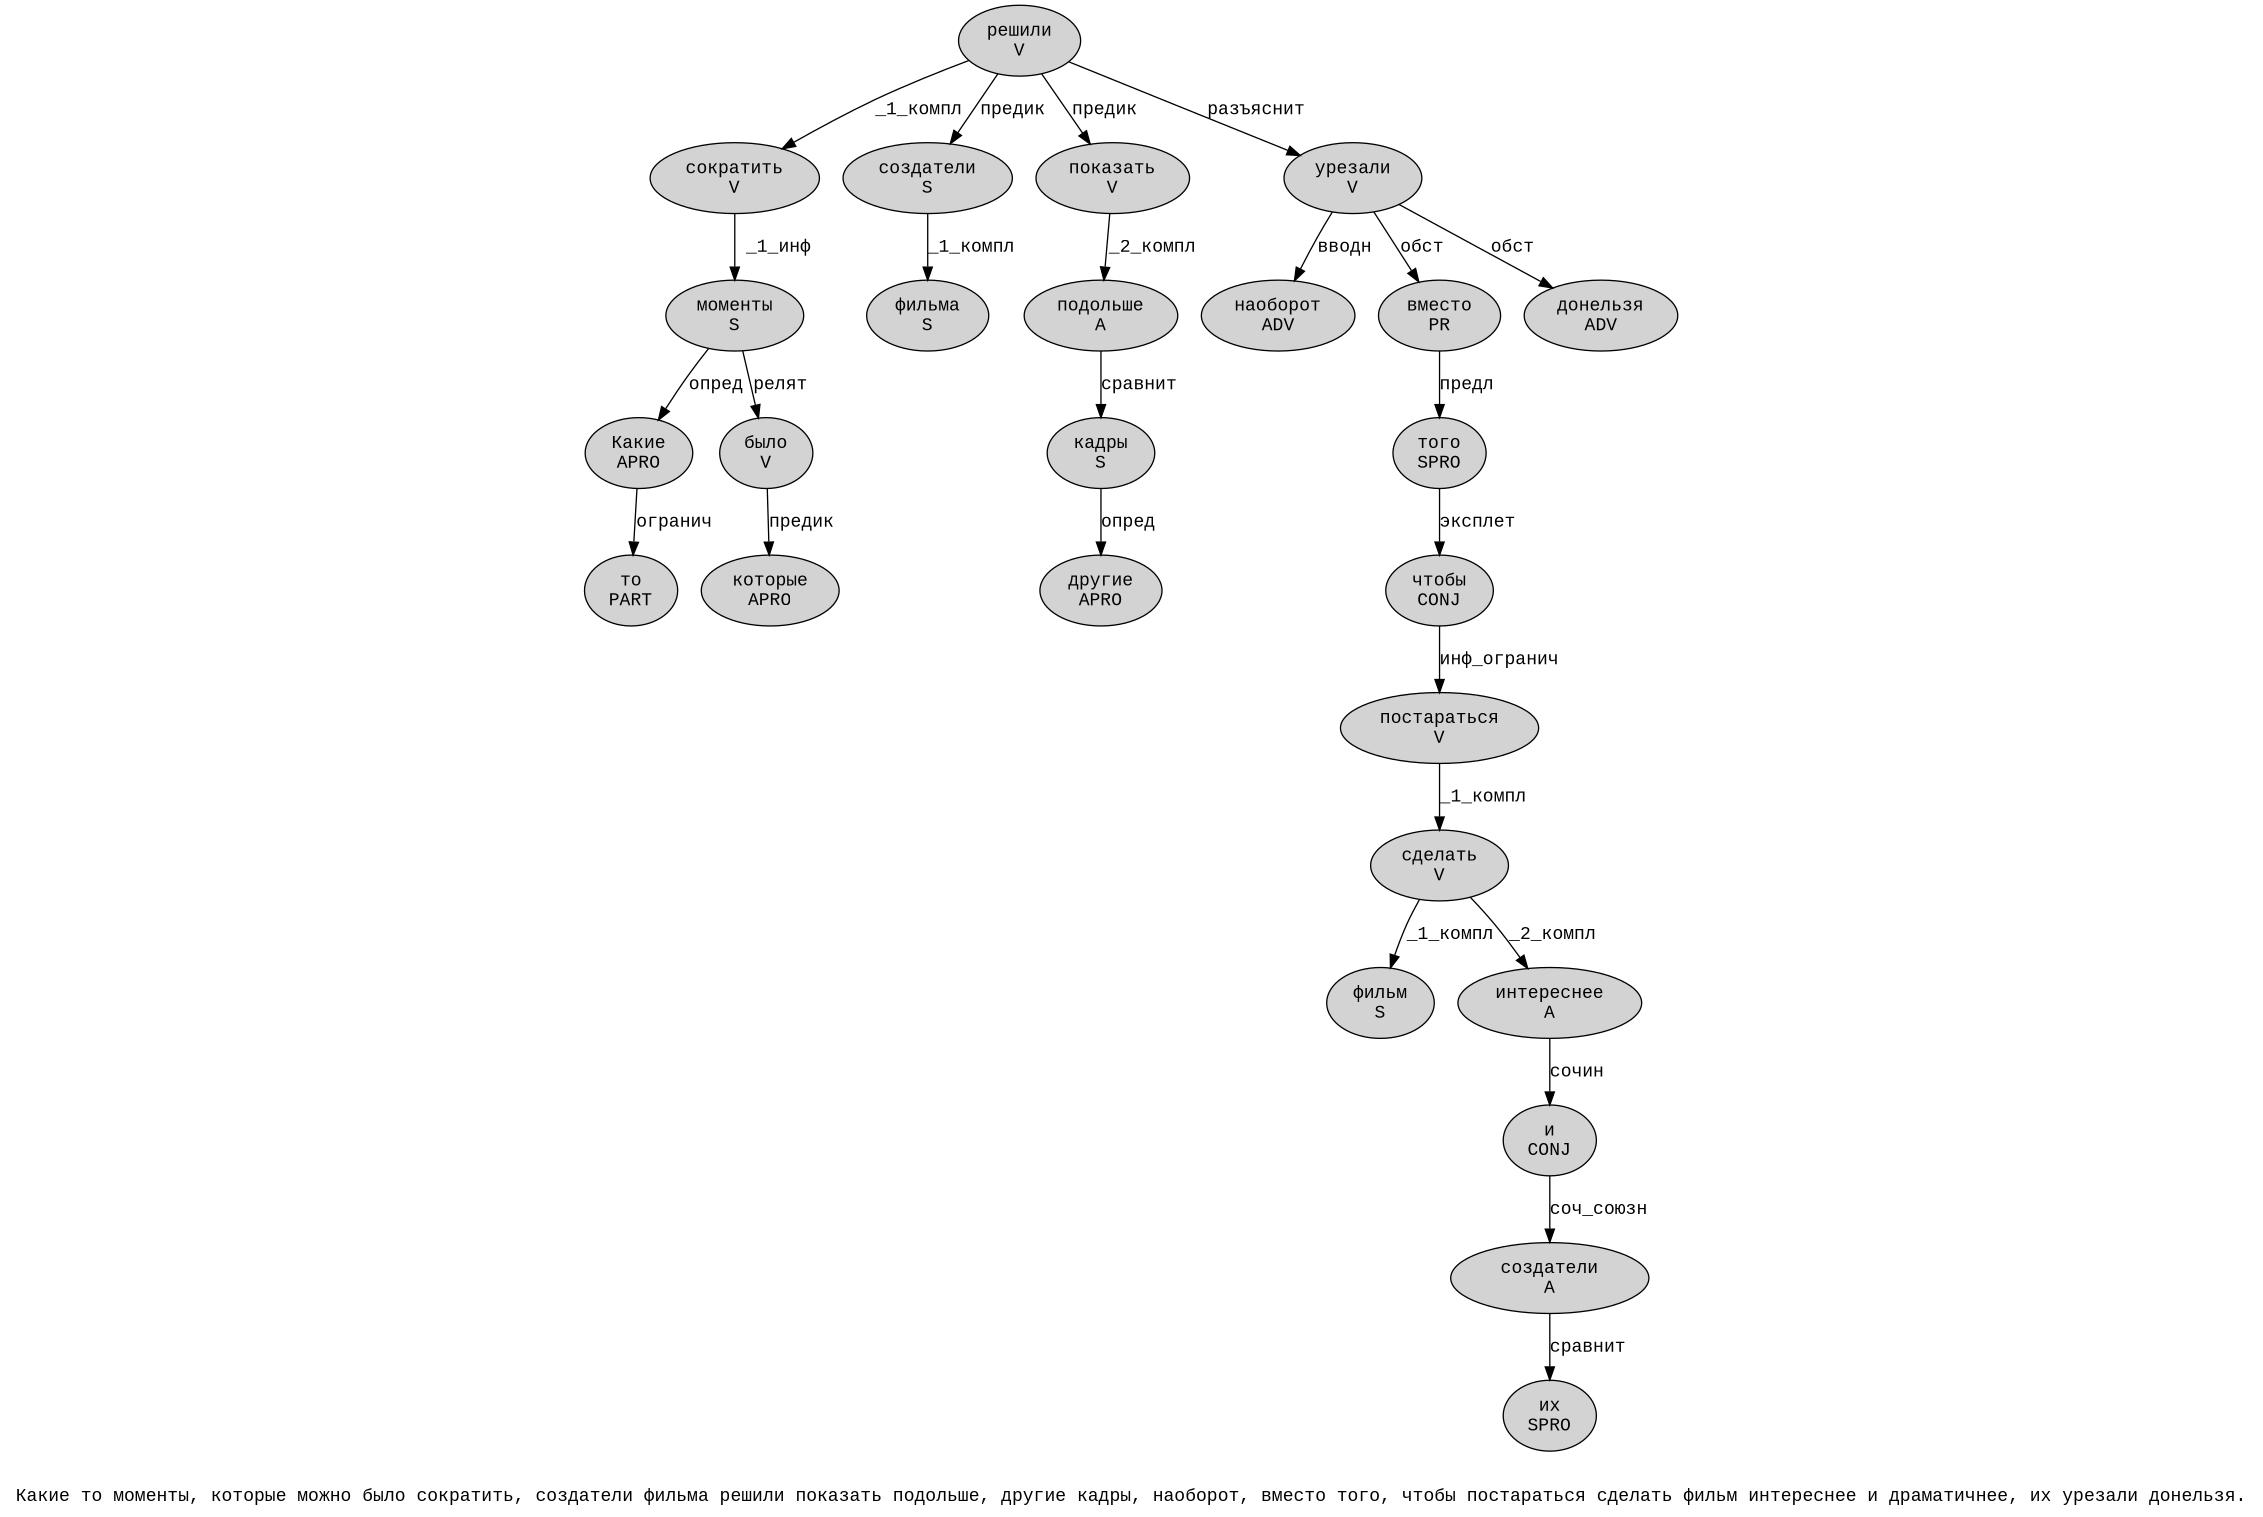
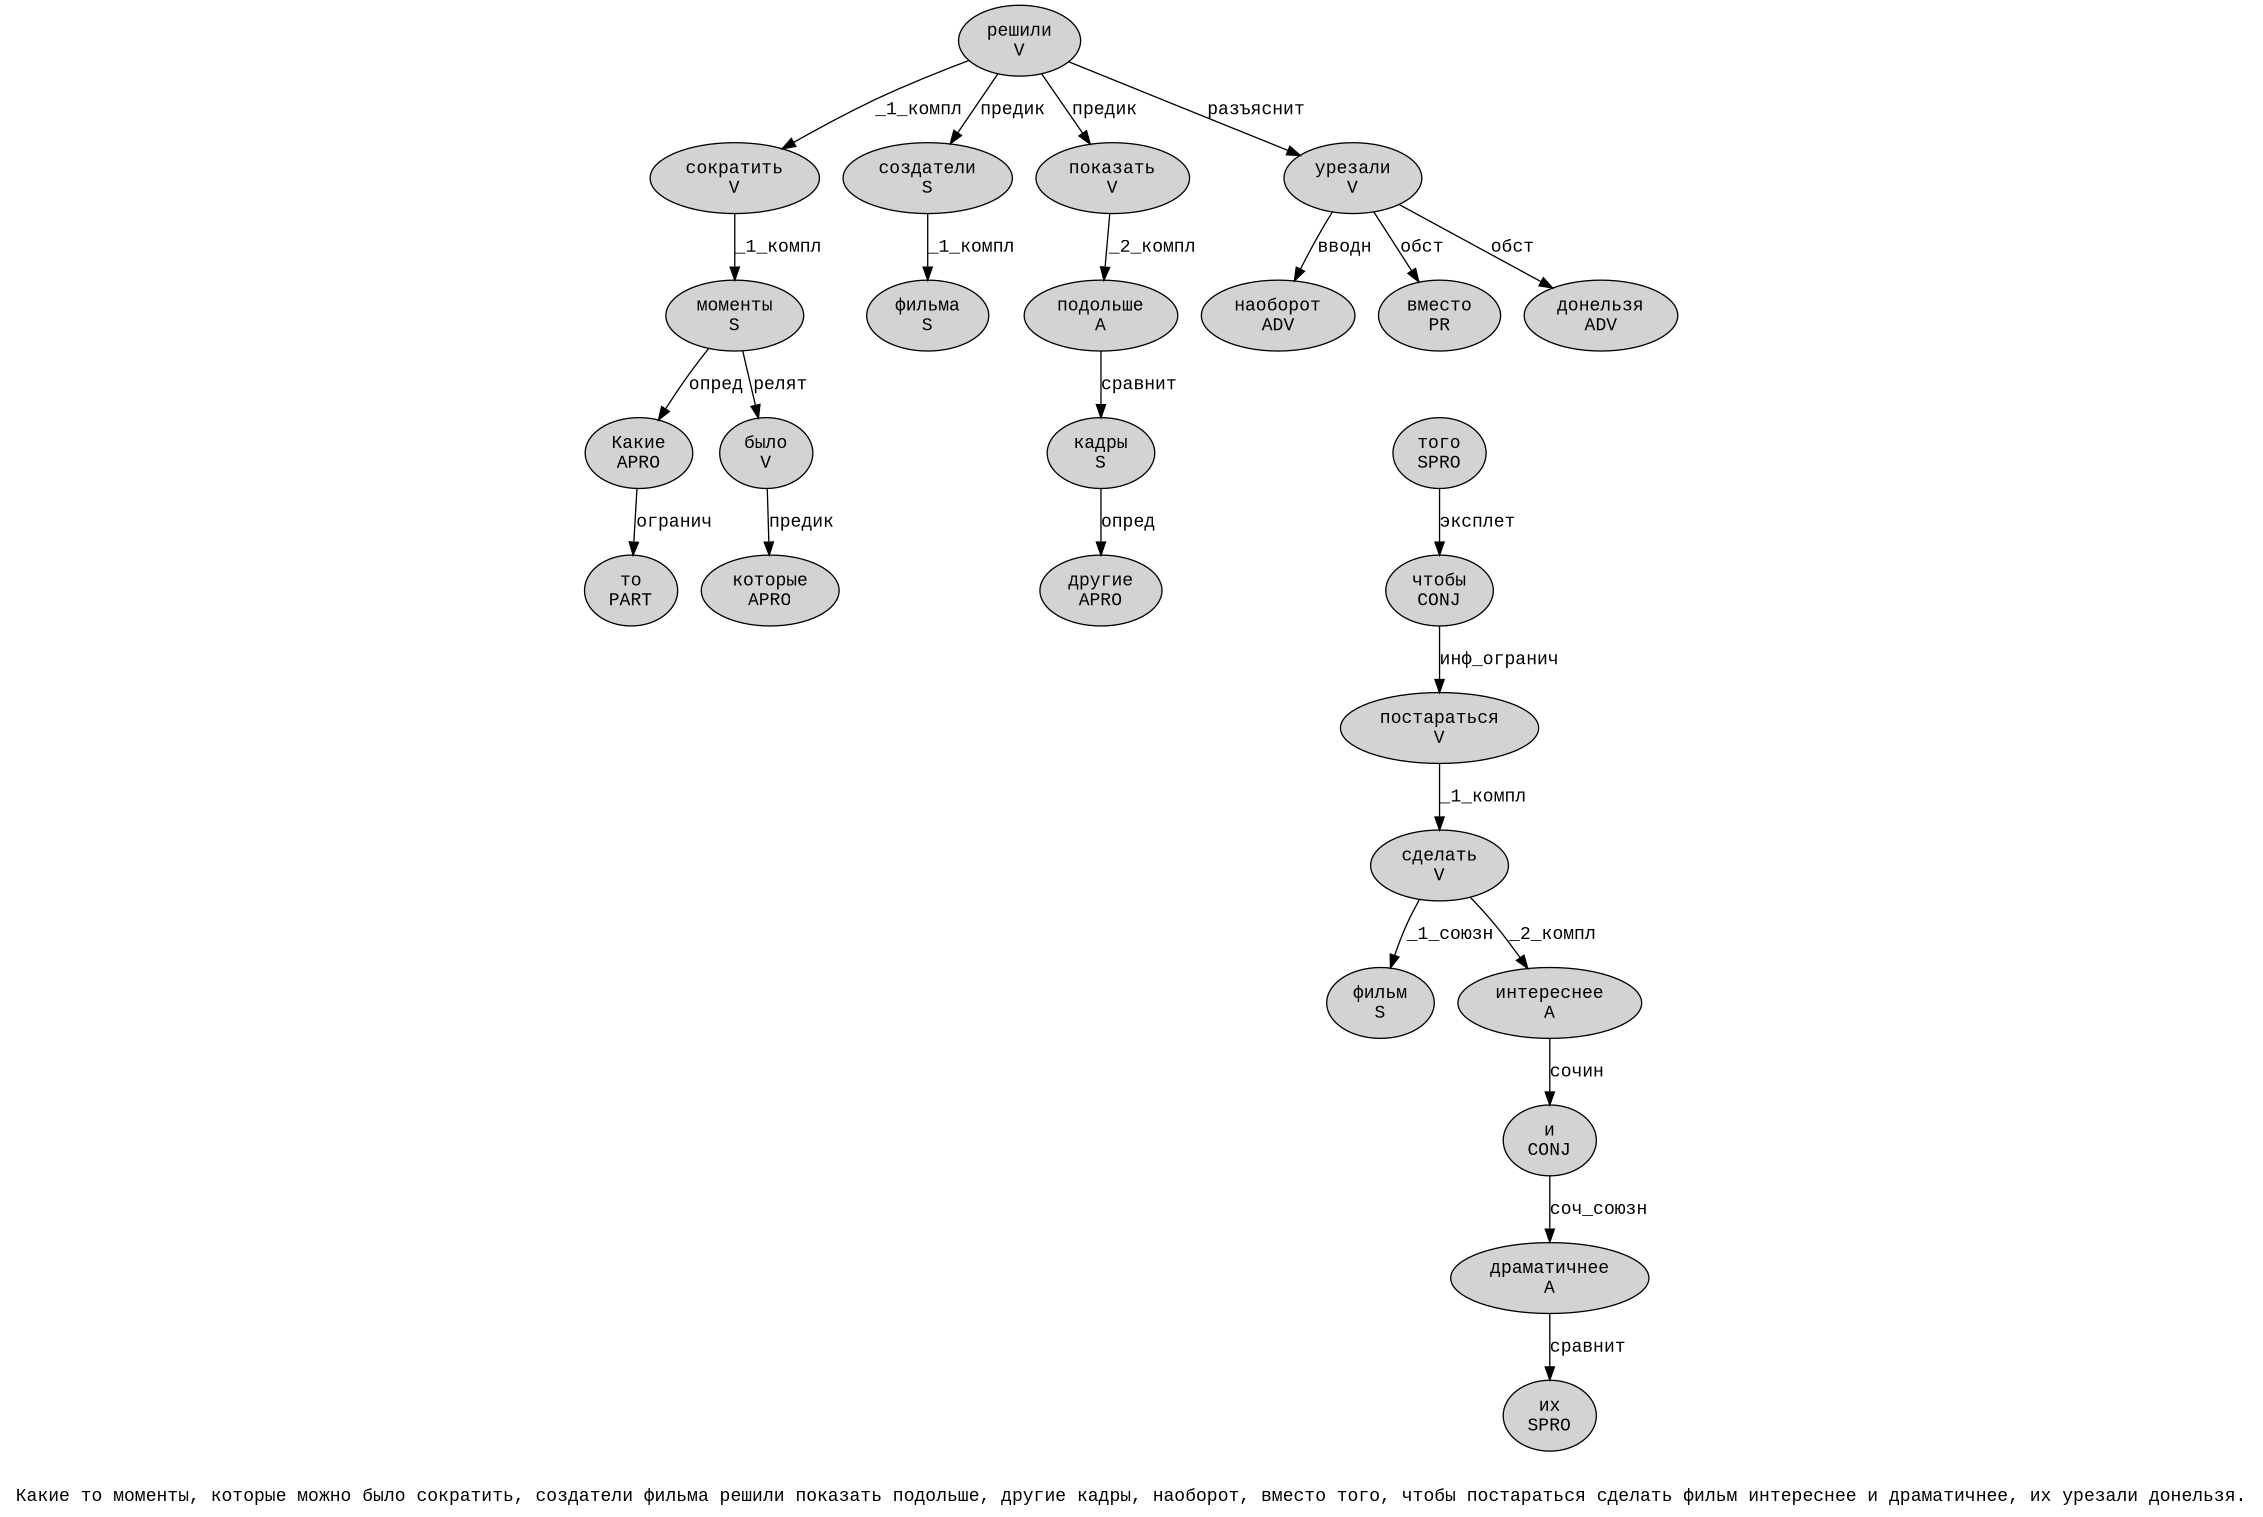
(779, 247) -> (779, 247)
(1440, 378) -> none
(1451, 934) -> (1451, 934)
(1550, 1278) -> (1550, 1278)
